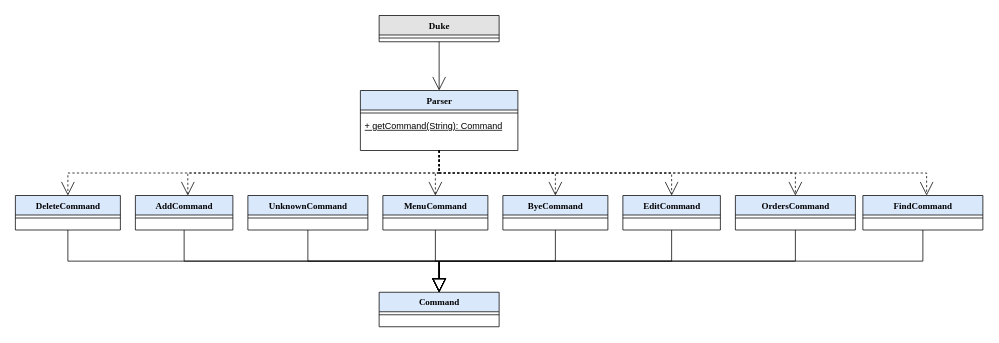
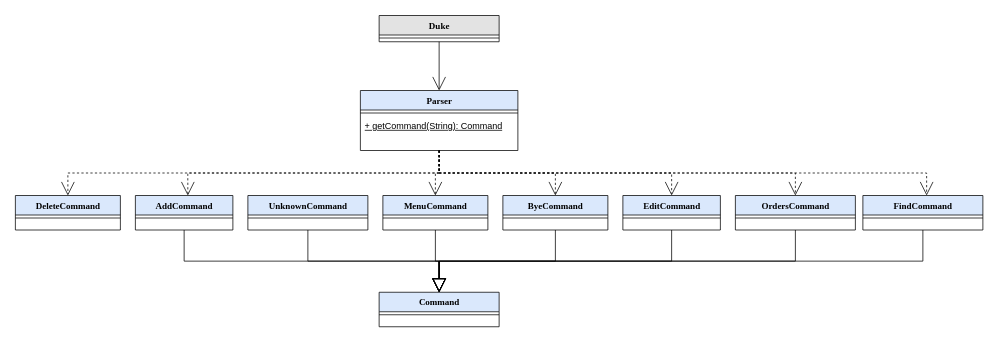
(109, 261) -> none
